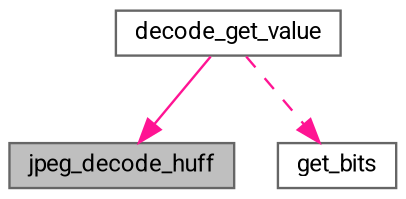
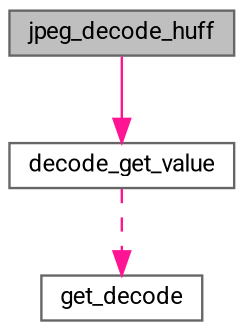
(183, 90) -> (122, 87)
(337, 166) -> (122, 298)
